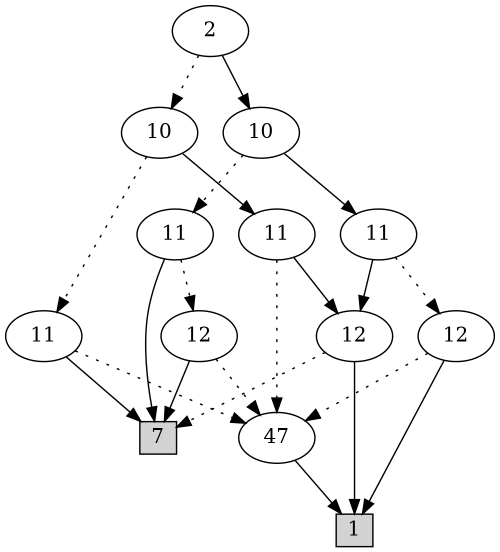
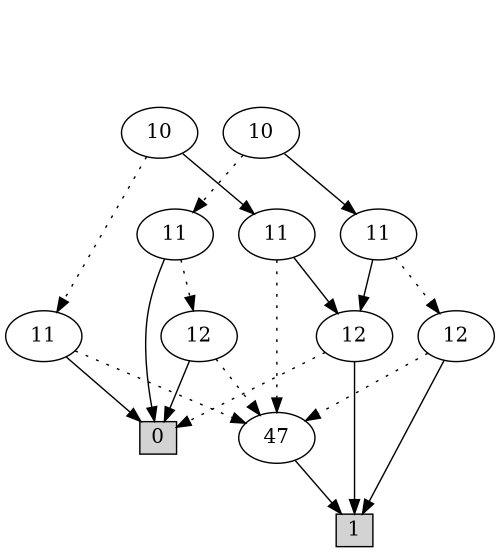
(210, 31) -> none
(158, 438) -> (158, 438)
